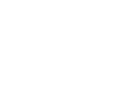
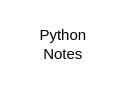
none -> (63, 44)
